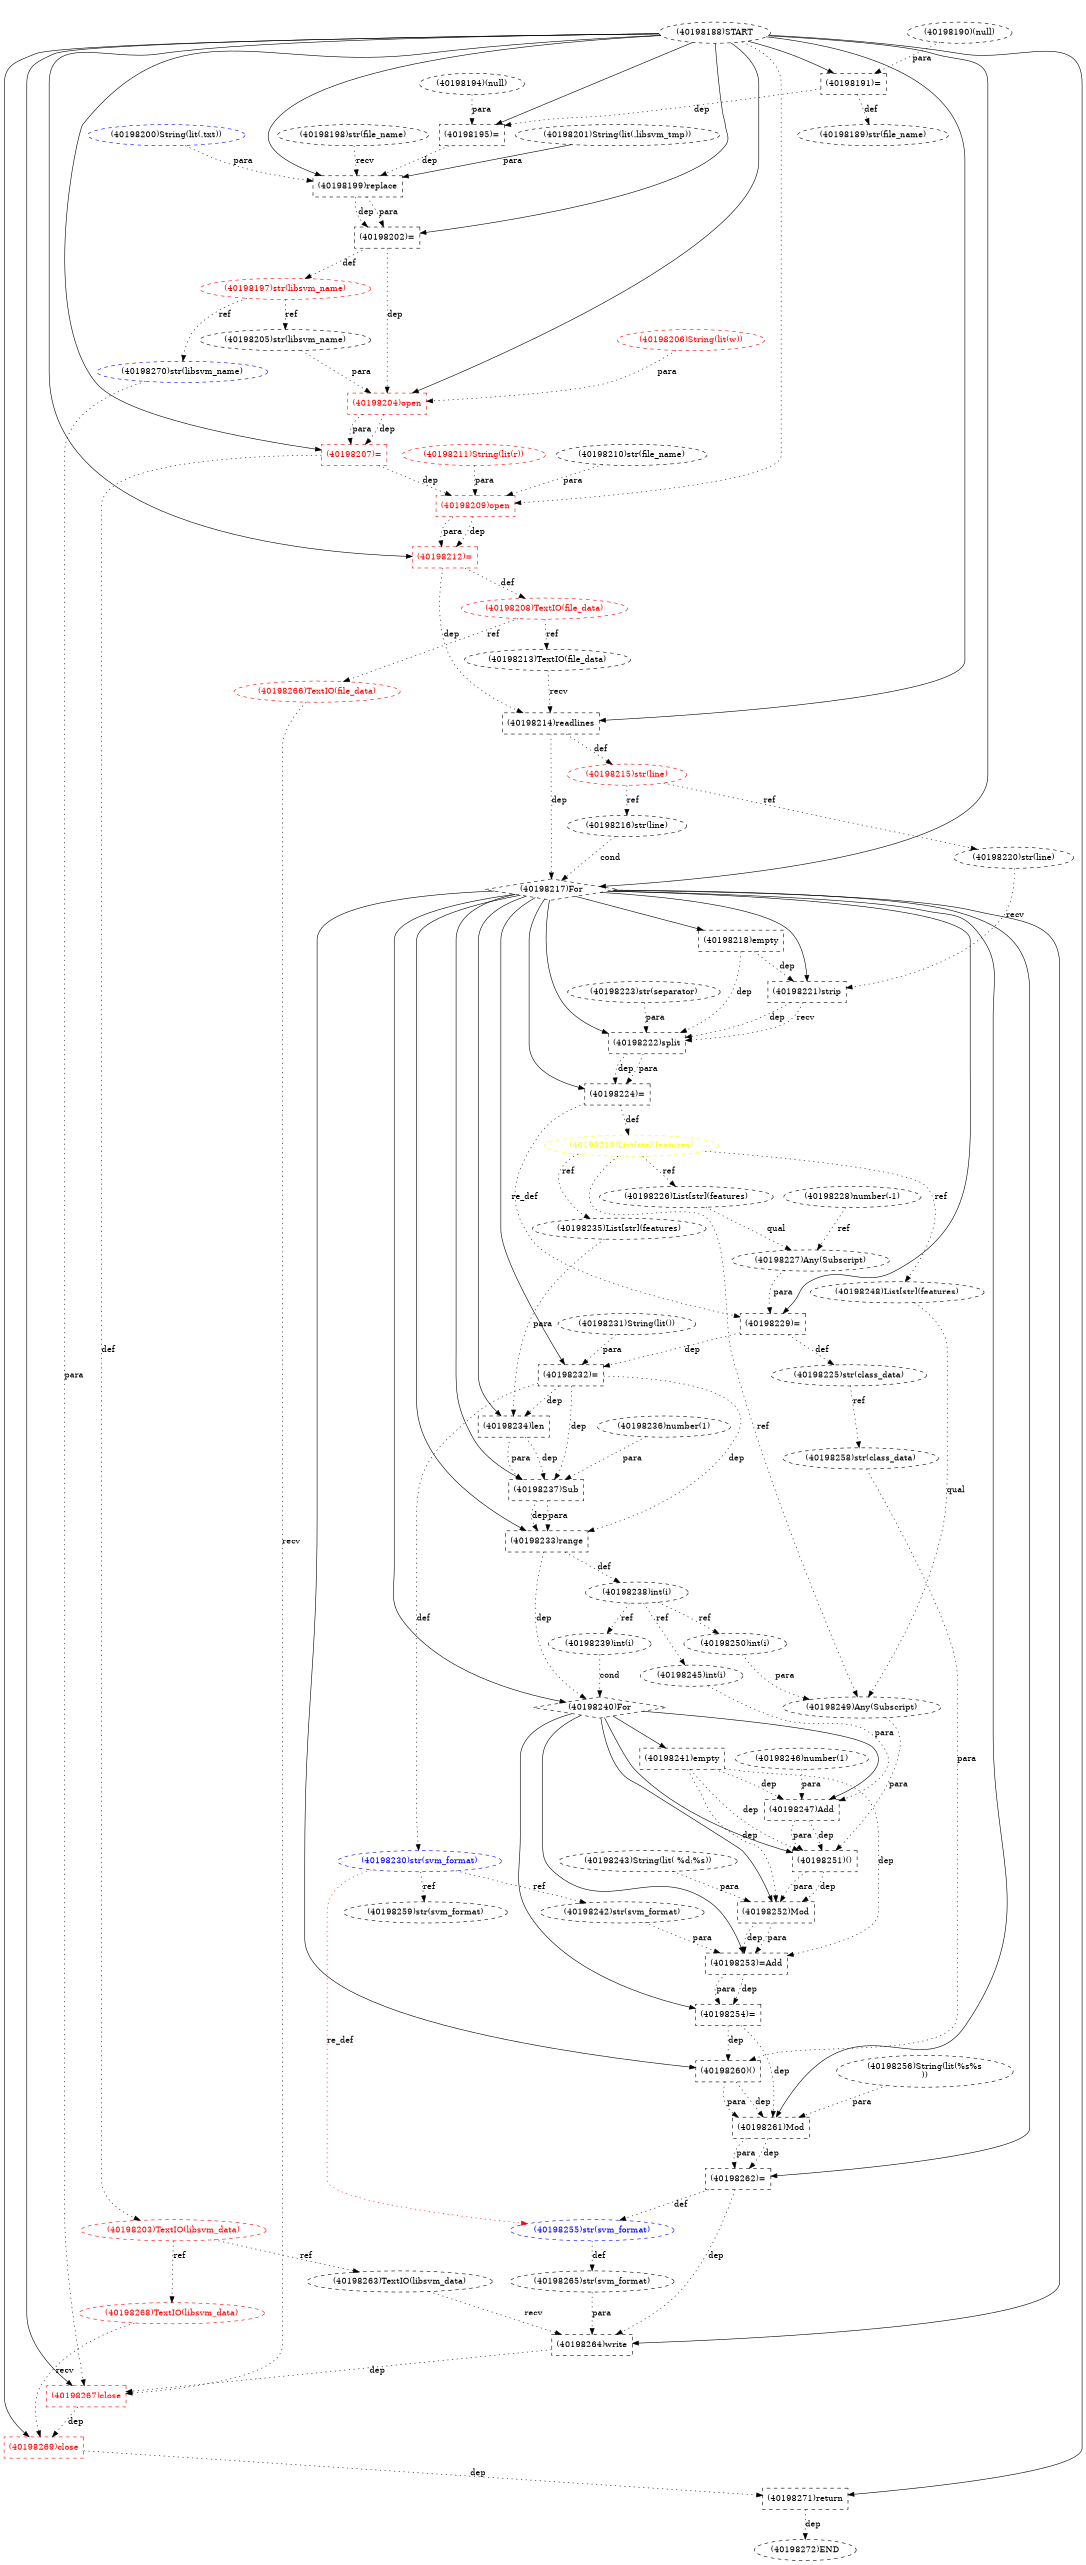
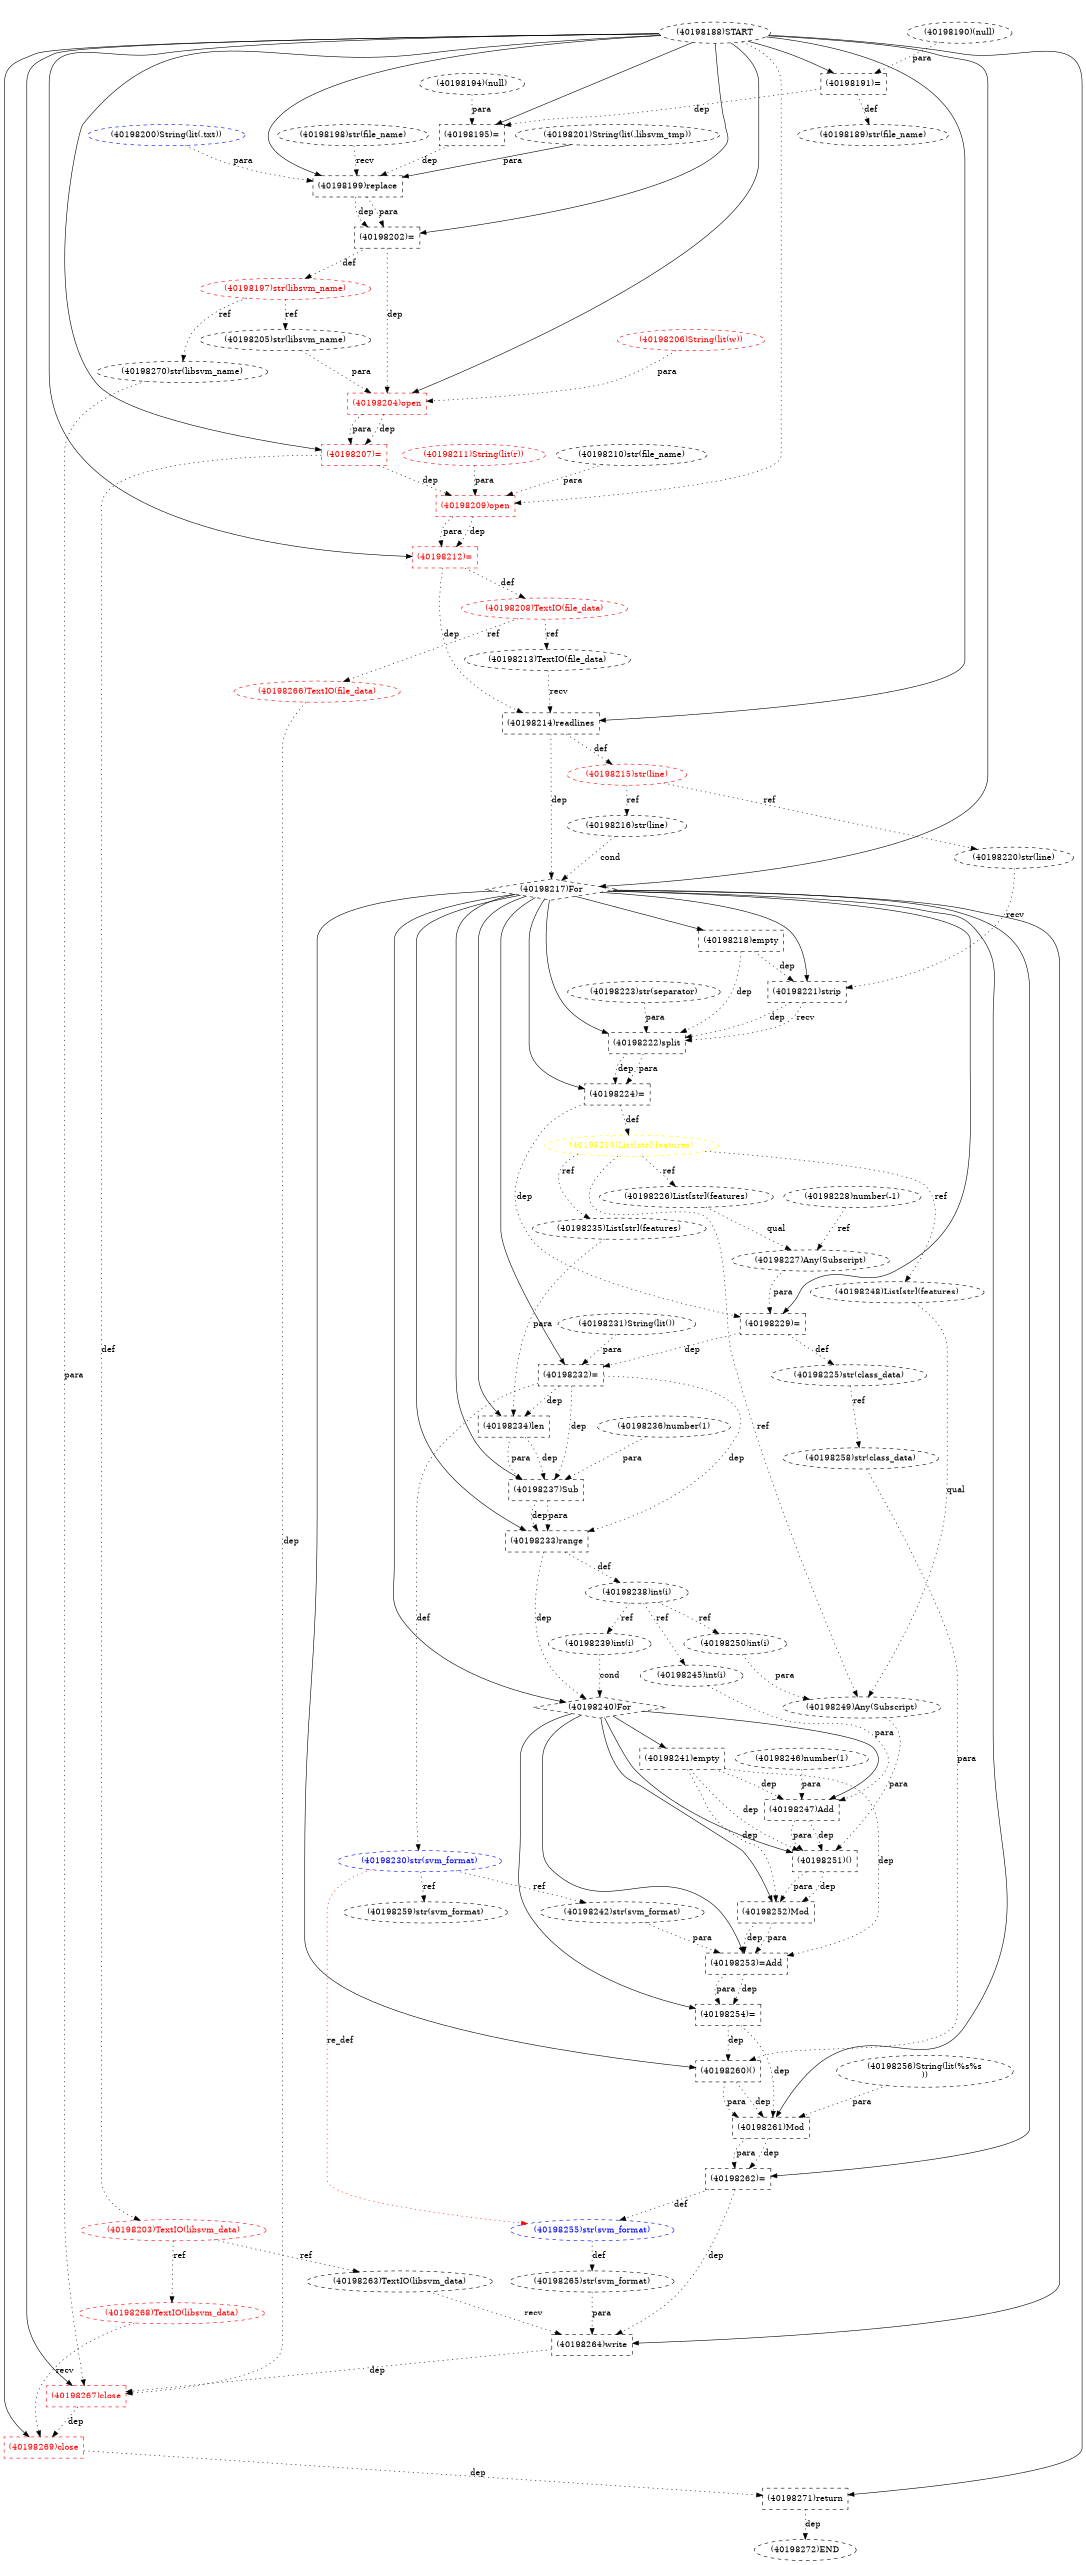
(182, 372) -> (182, 372)
(525, 1197) -> (525, 1197)
(292, 1541) -> (292, 1541)
(648, 1861) -> none
